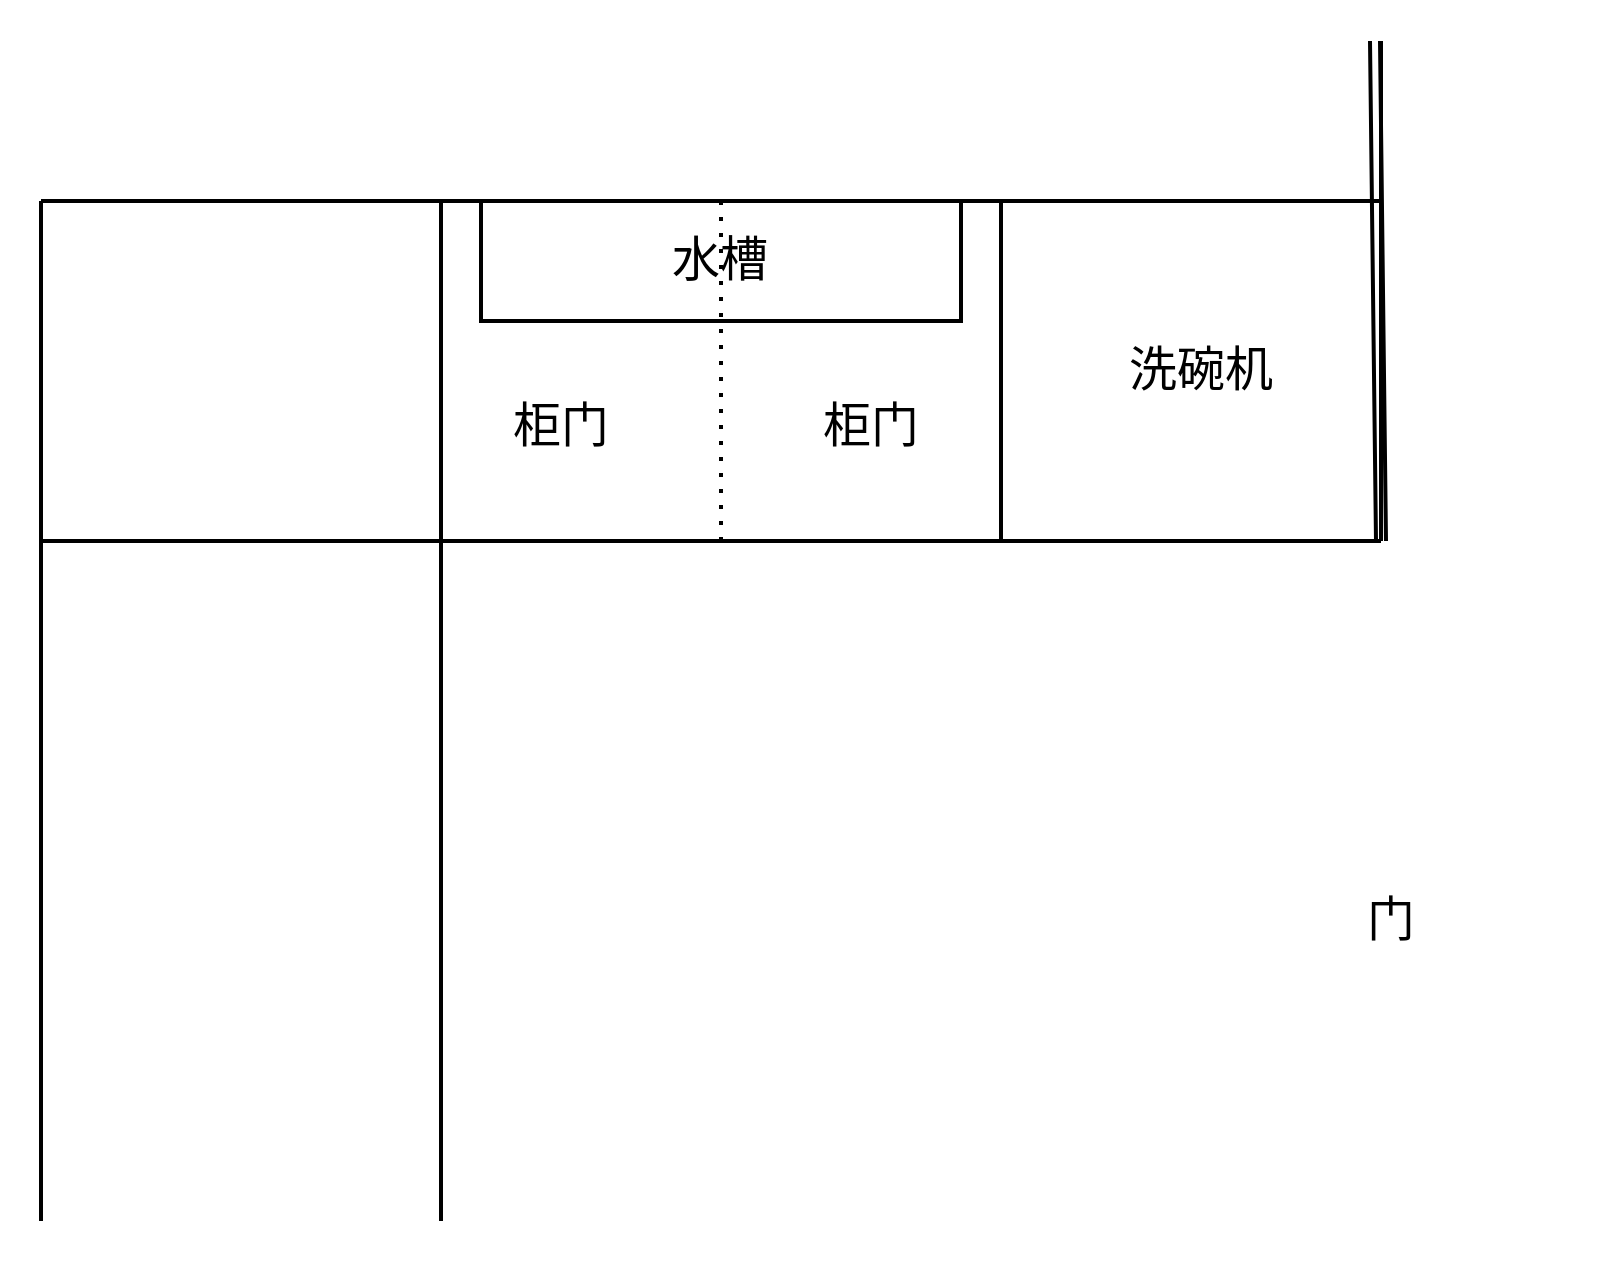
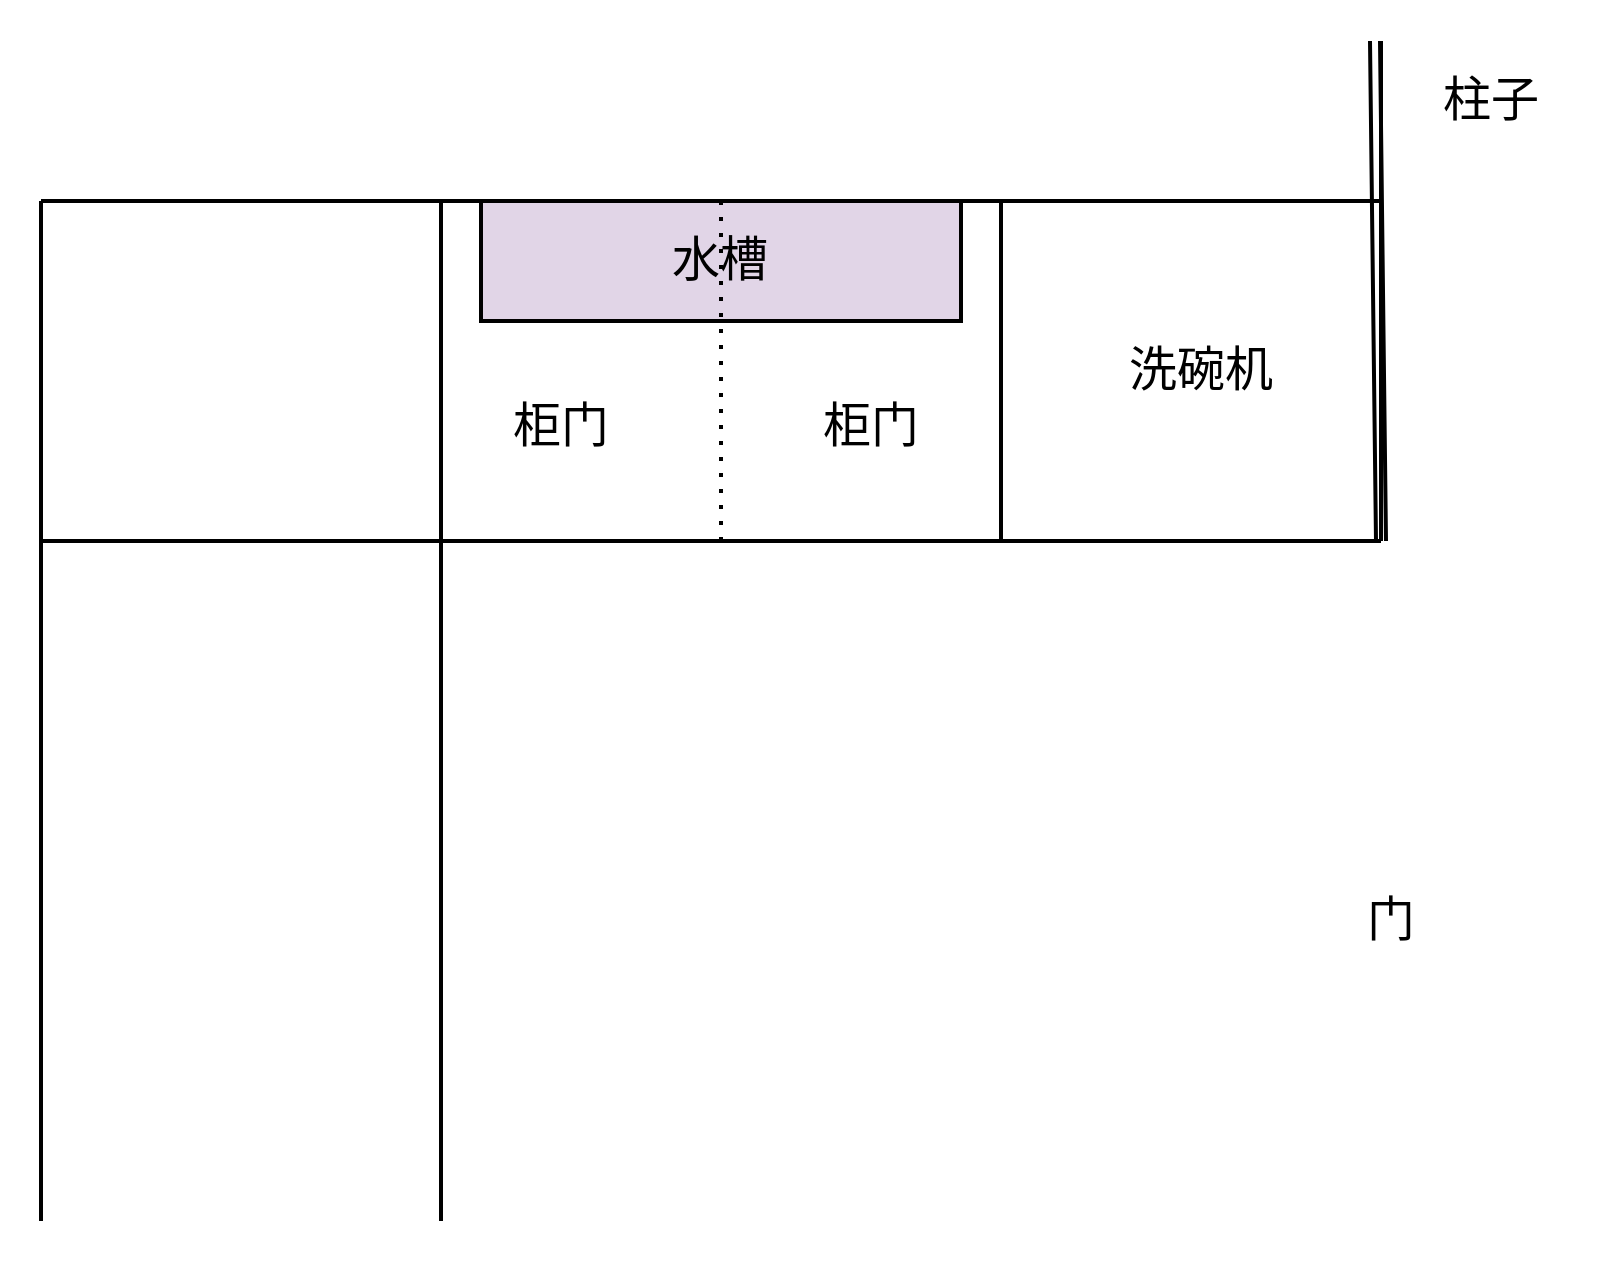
none -> (1491, 101)
(721, 261) -> (721, 261)
